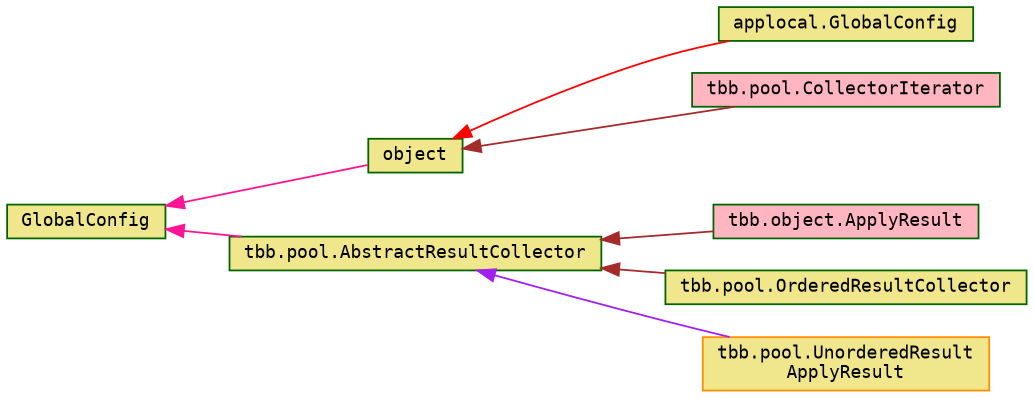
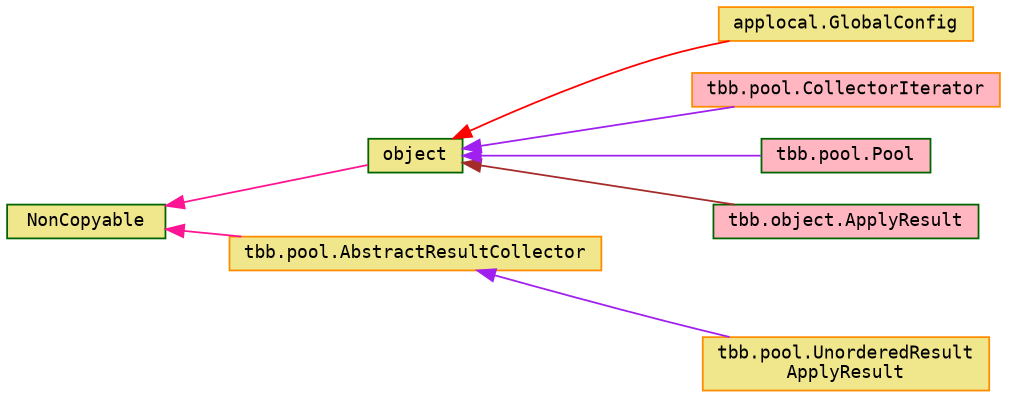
(846, 24) -> (846, 24)
(846, 90) -> (846, 90)
(608, 126) -> (608, 126)
none -> (846, 156)
(86, 222) -> (86, 222)
(666, 235) -> (608, 185)
(415, 254) -> (415, 254)
(846, 287) -> none
